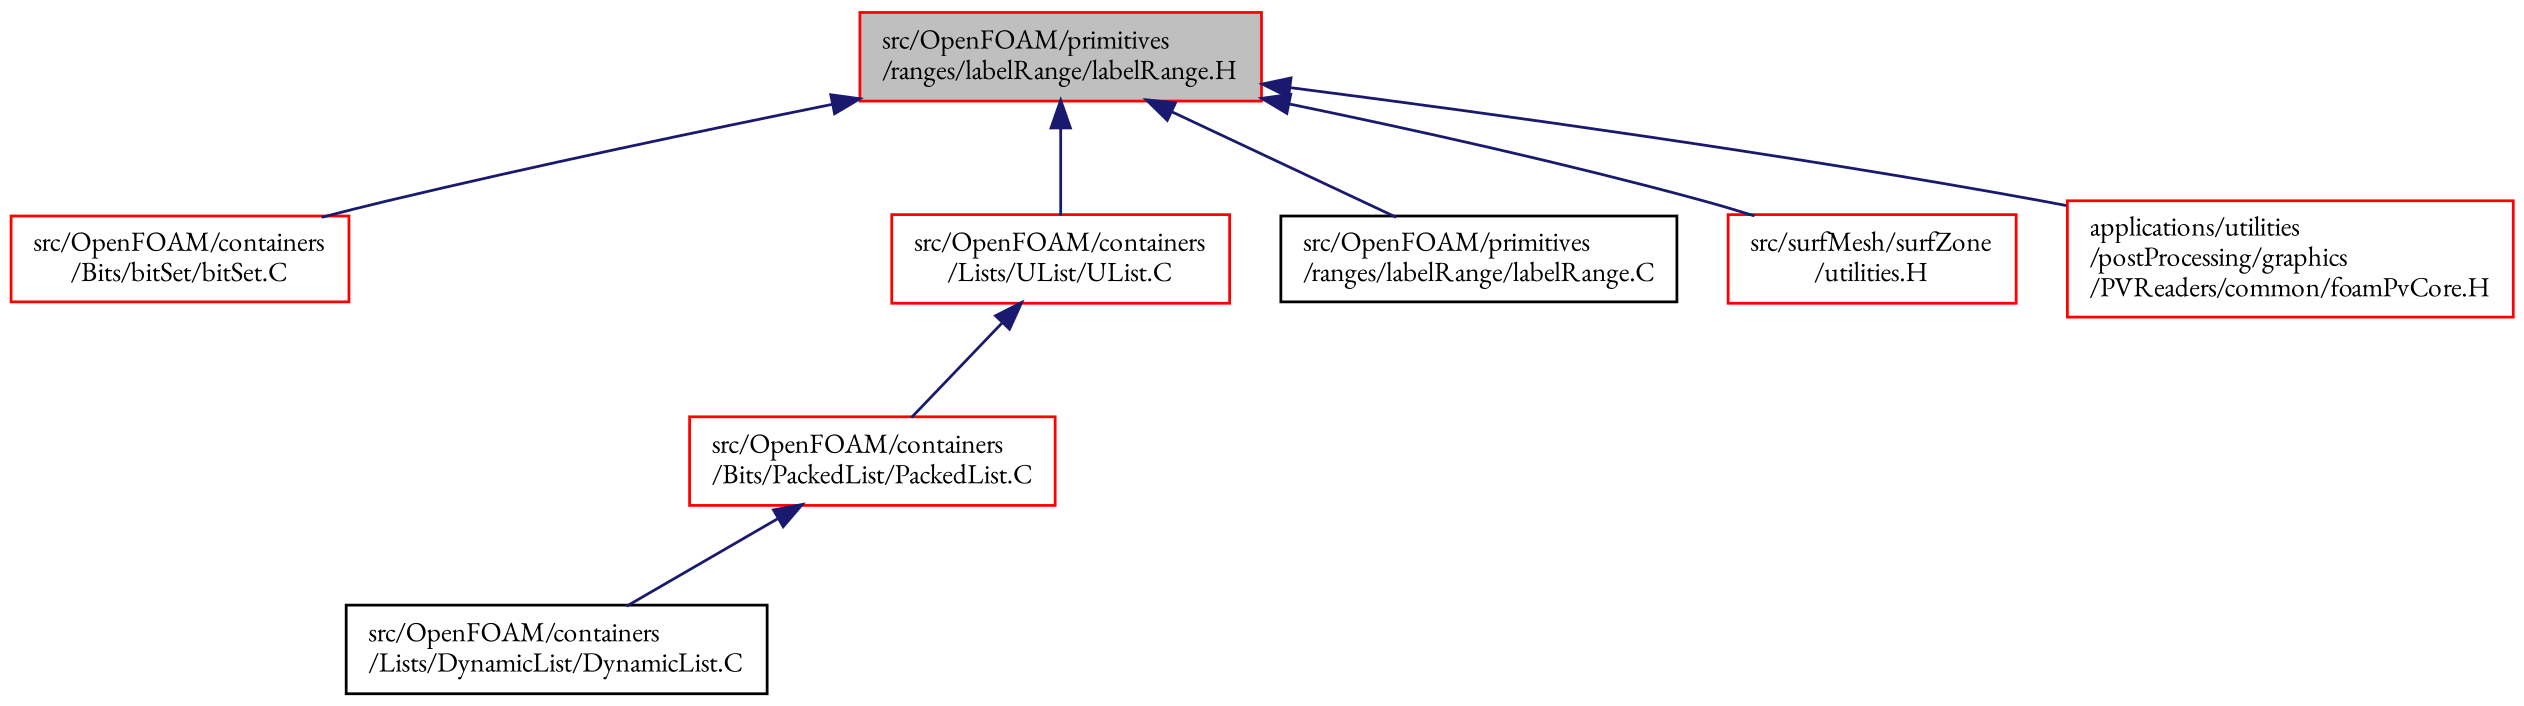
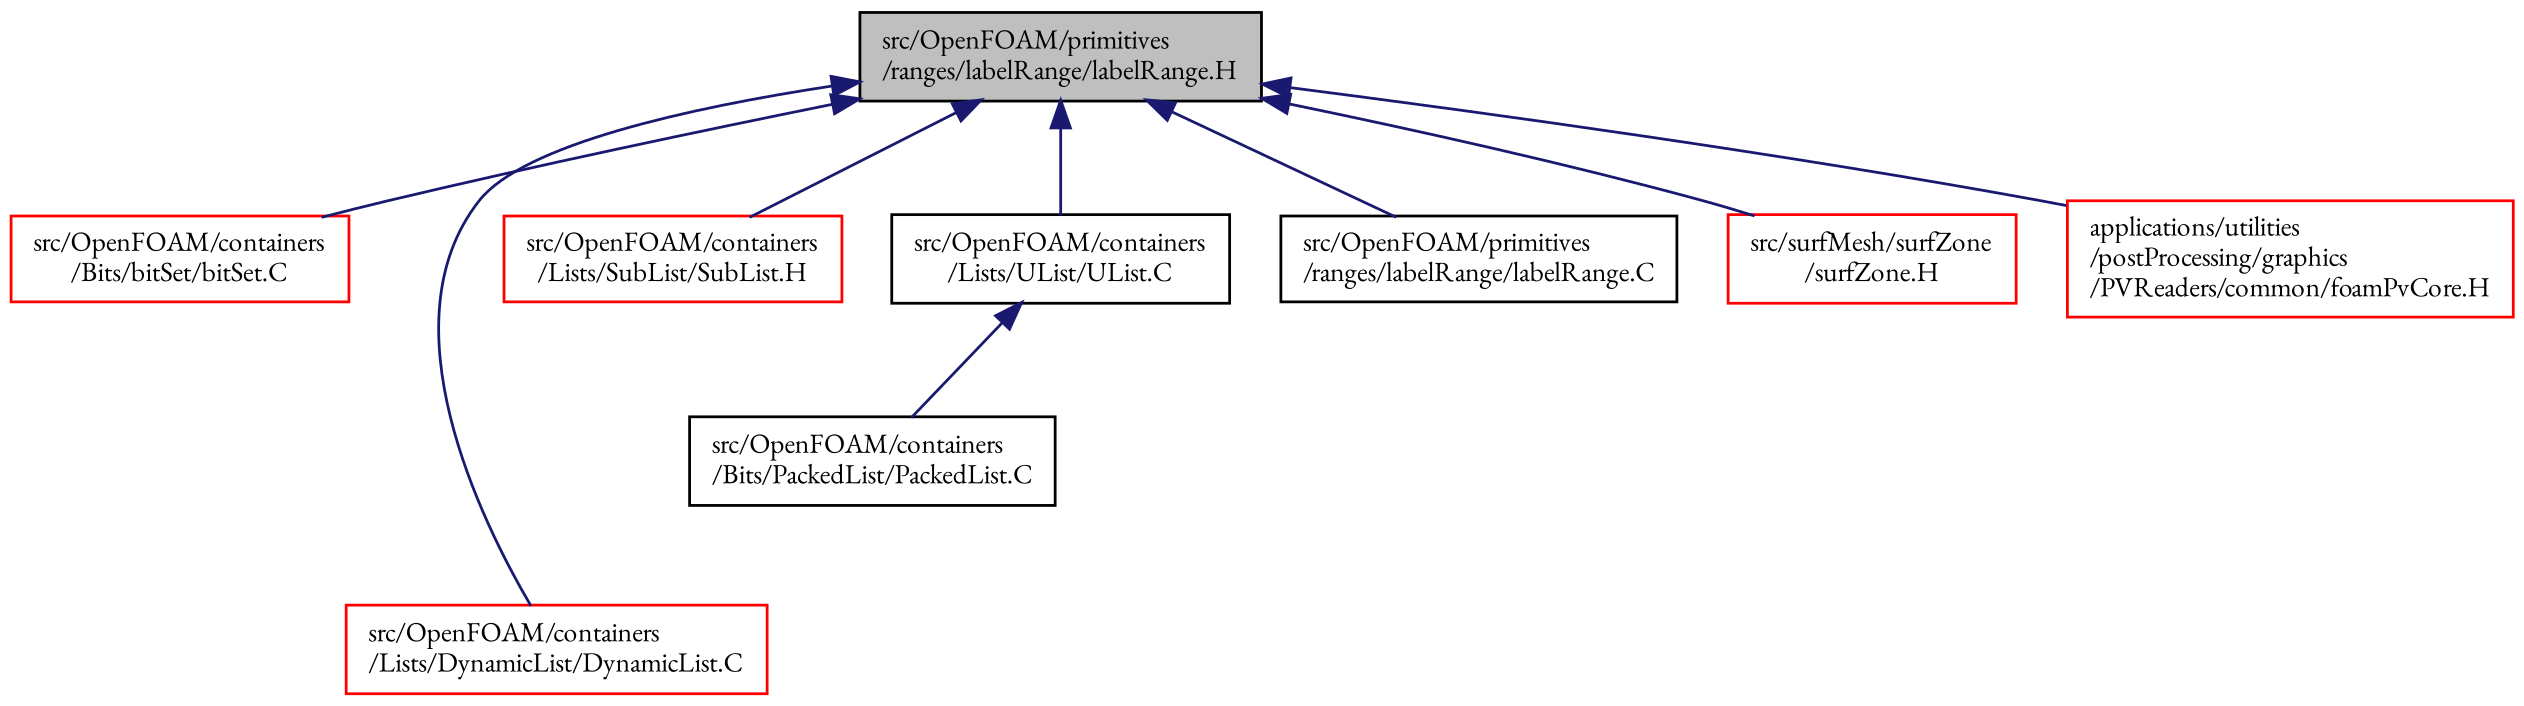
(1061, 57) -> (1061, 57)
none -> (673, 259)
(1061, 259) -> (1061, 259)
(1872, 259) -> (1872, 259)
(872, 461) -> (872, 461)
(702, 562) -> (466, 225)
(557, 649) -> (557, 649)
